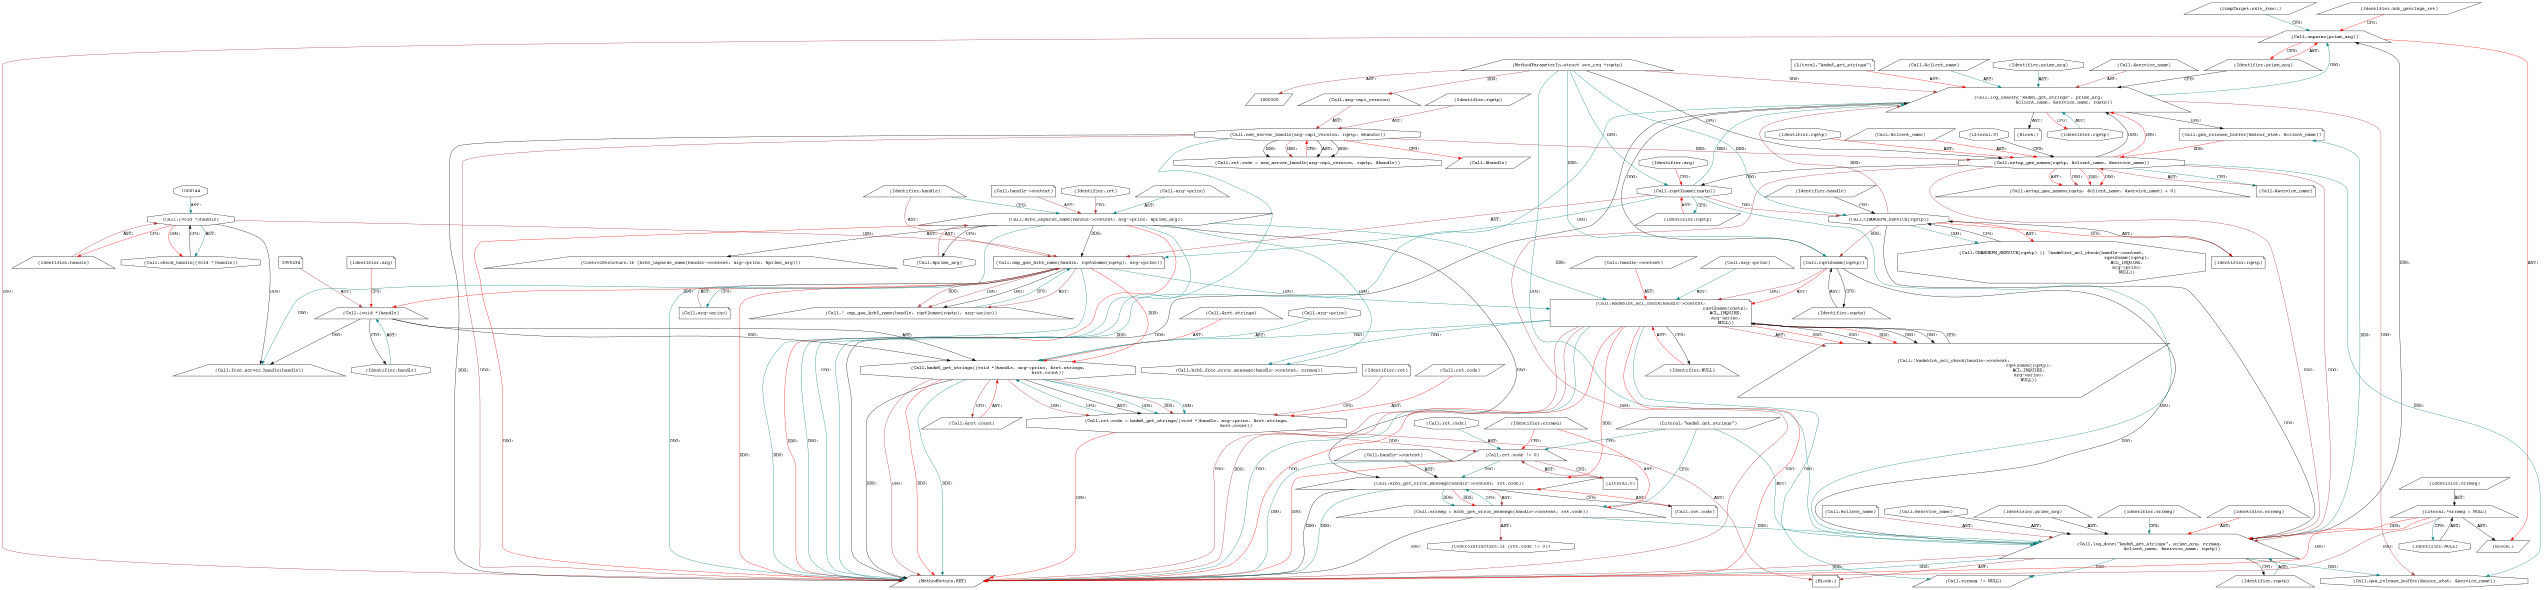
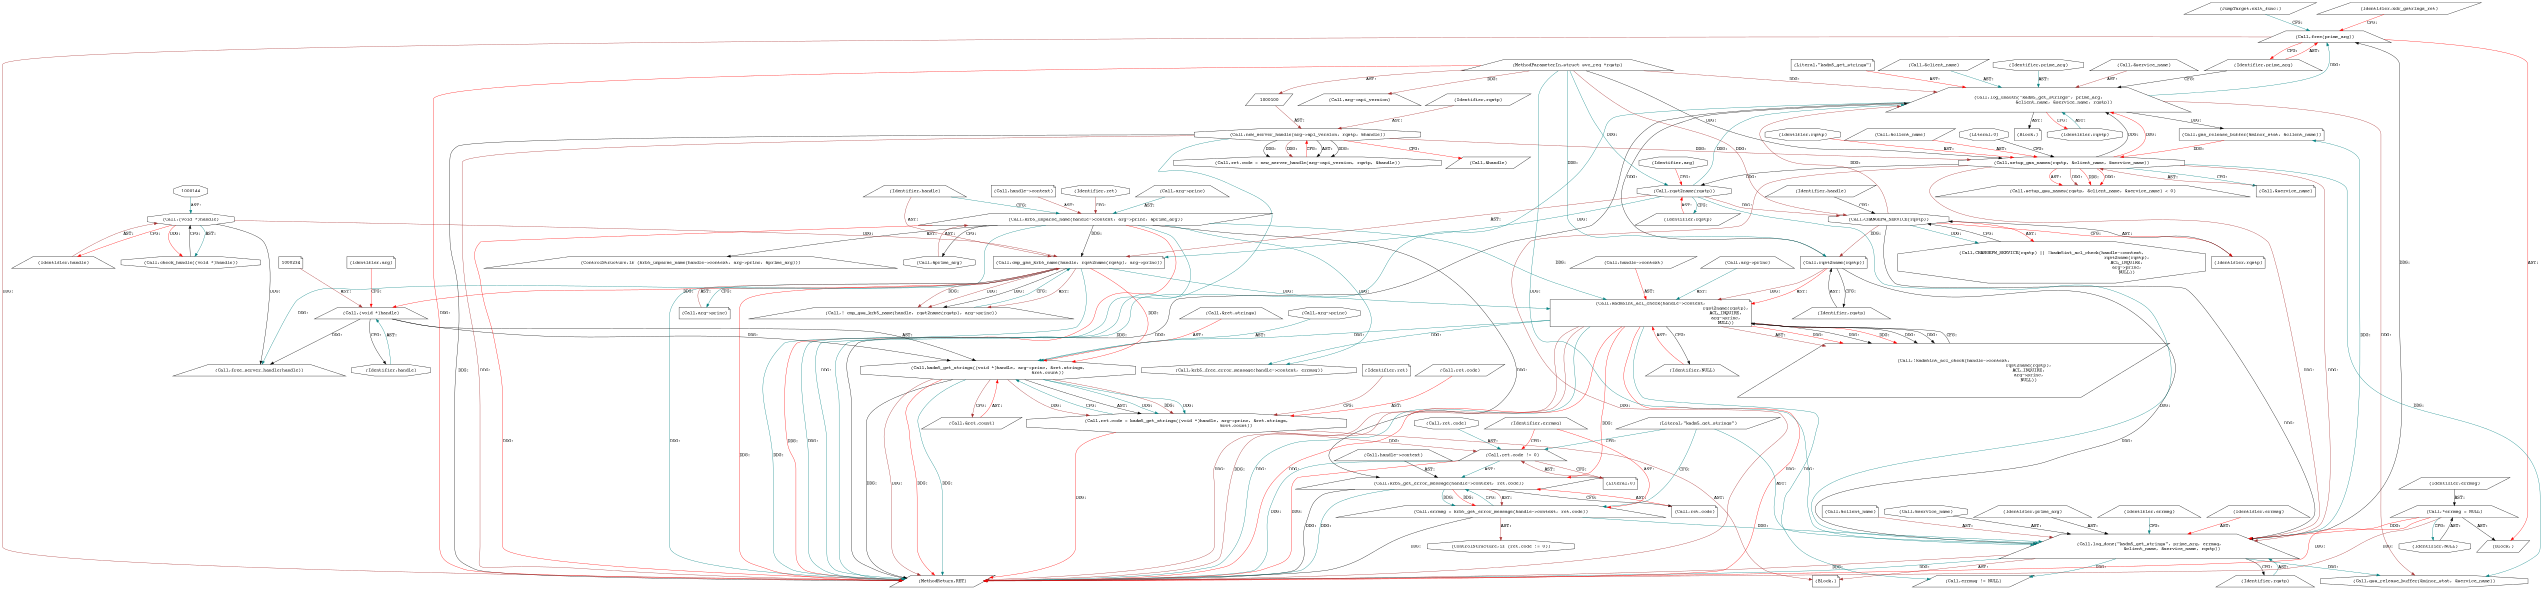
(2325, 37) -> (2325, 37)
none -> (497, 88)
(1335, 116) -> (1287, 116)
(1716, 139) -> (1716, 139)
(1491, 469) -> (1491, 469)
(2454, 512) -> (2454, 512)
